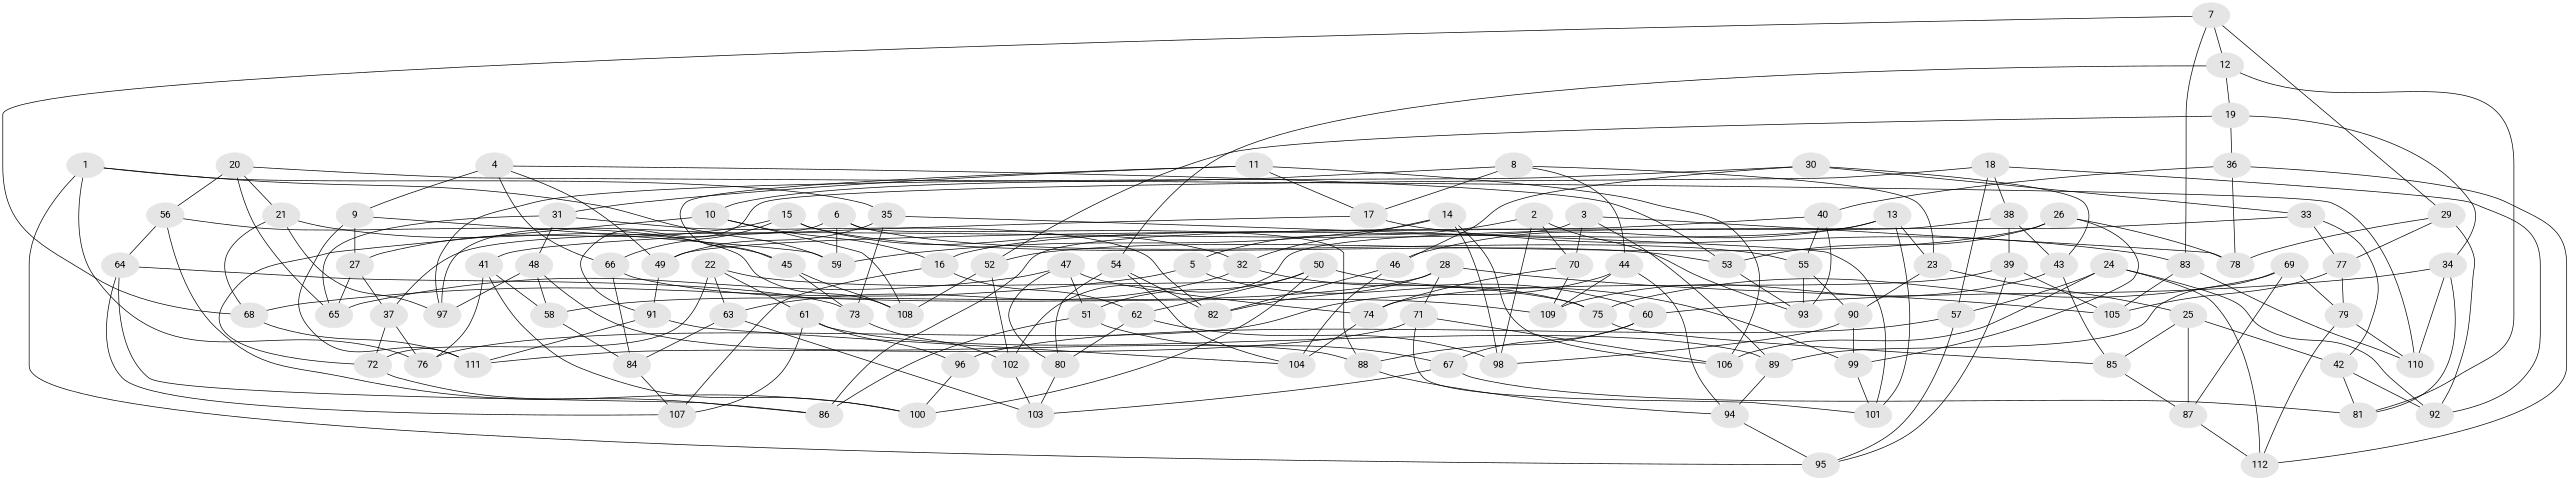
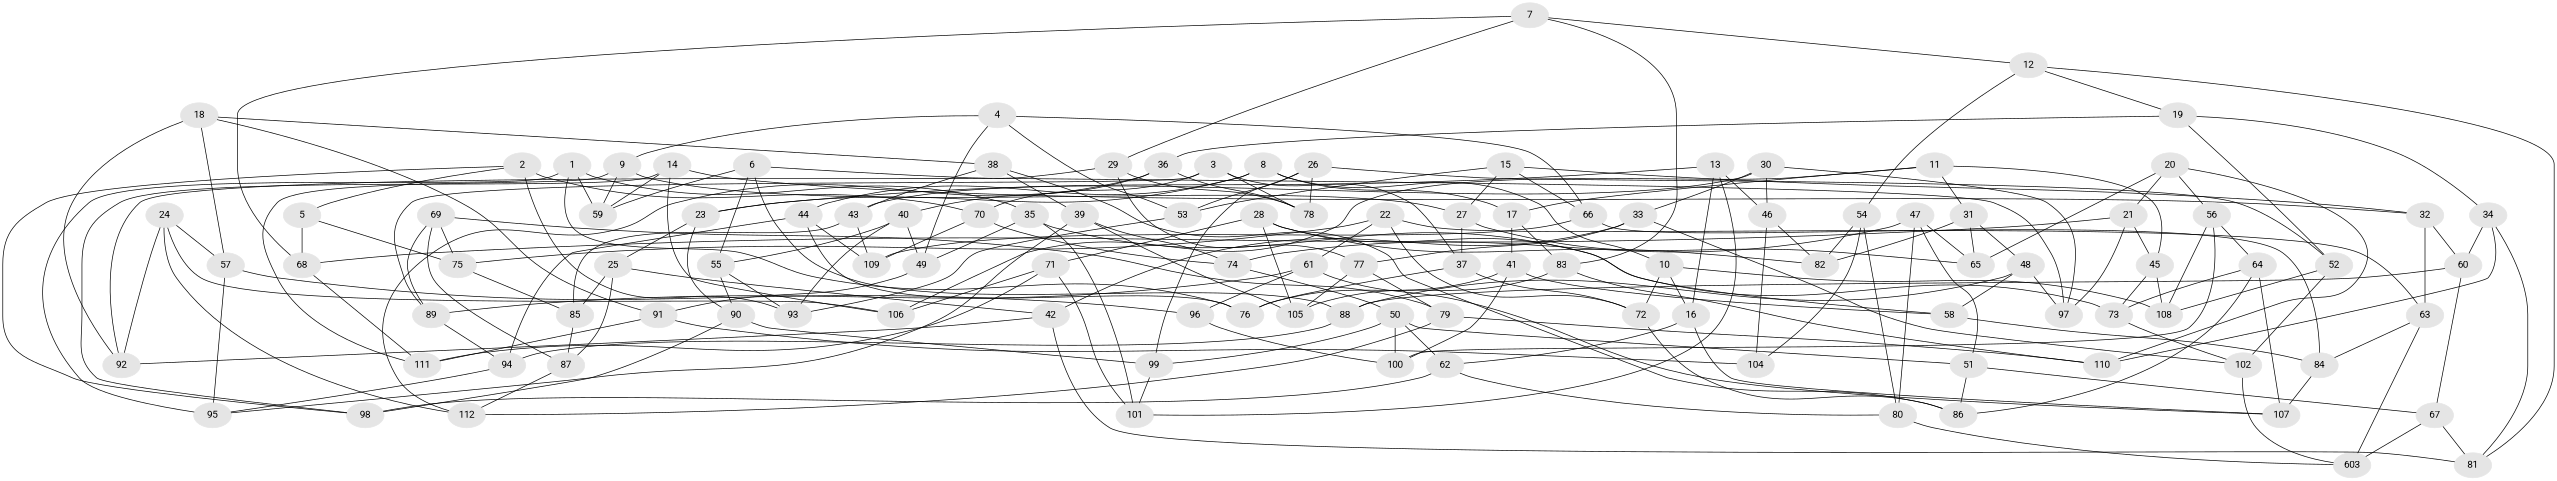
(1333, 340) -> (1293, 281)
(1035, 415) -> (2352, 465)
